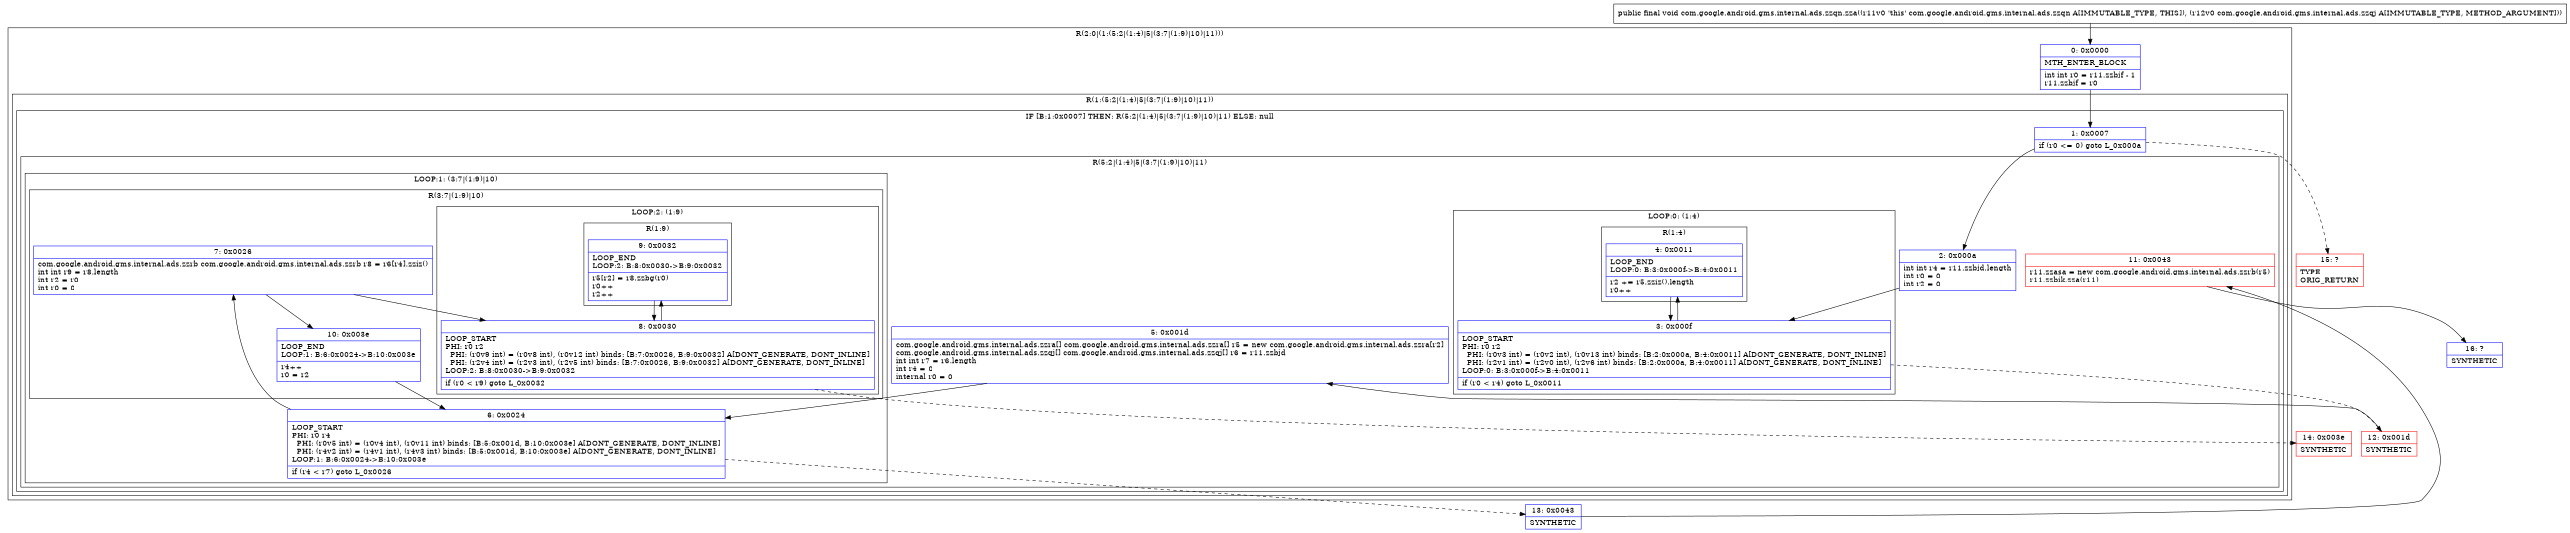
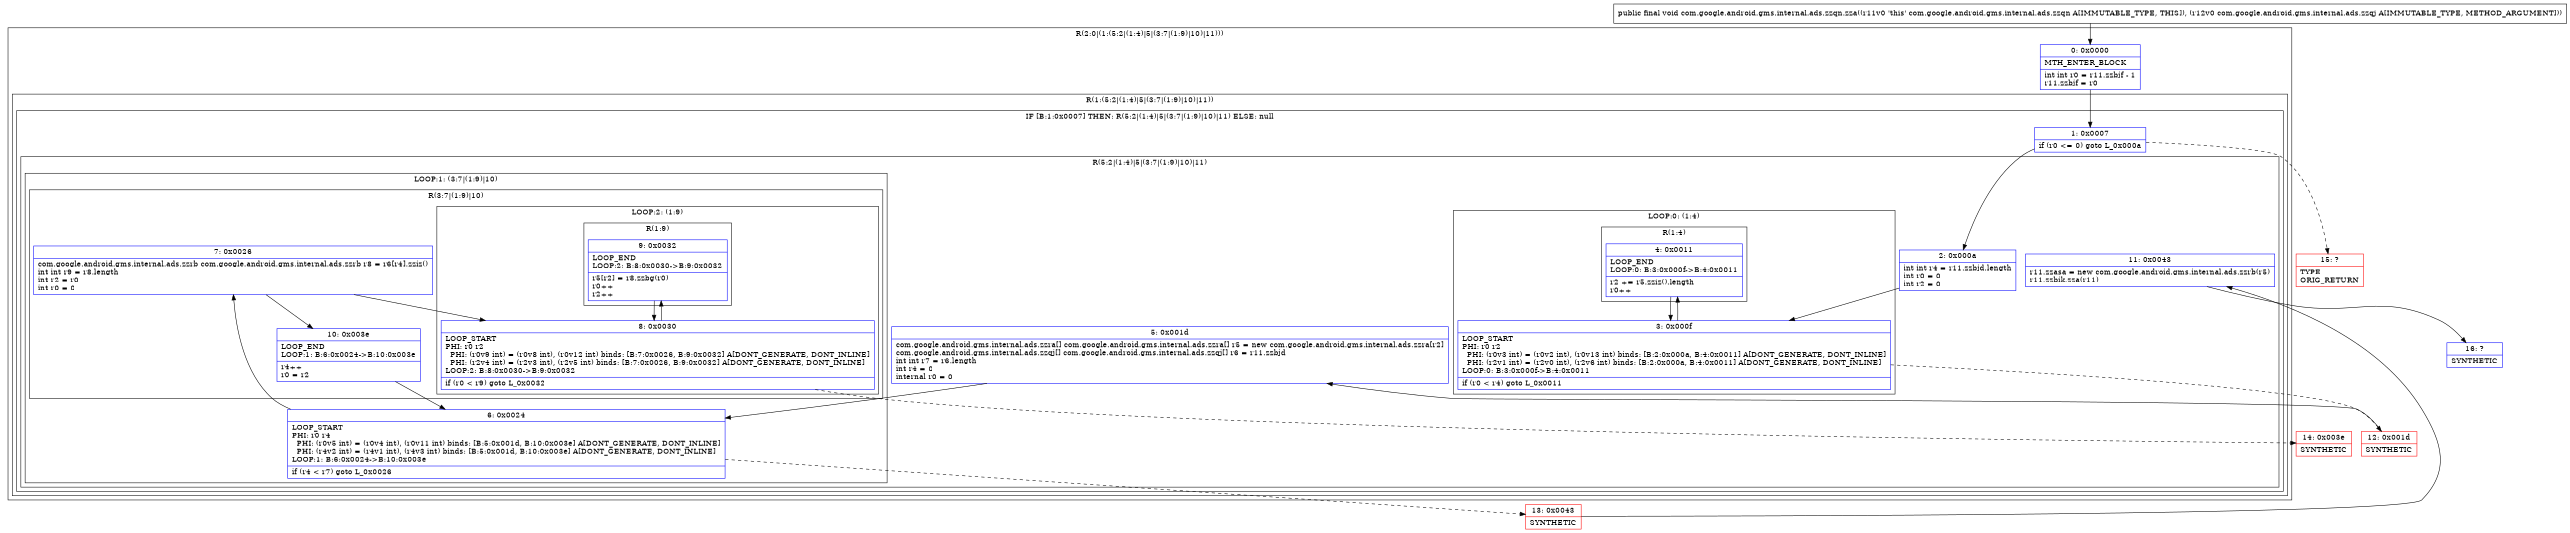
(2150, 270) -> (2150, 270)
(1553, 517) -> (1553, 517)
